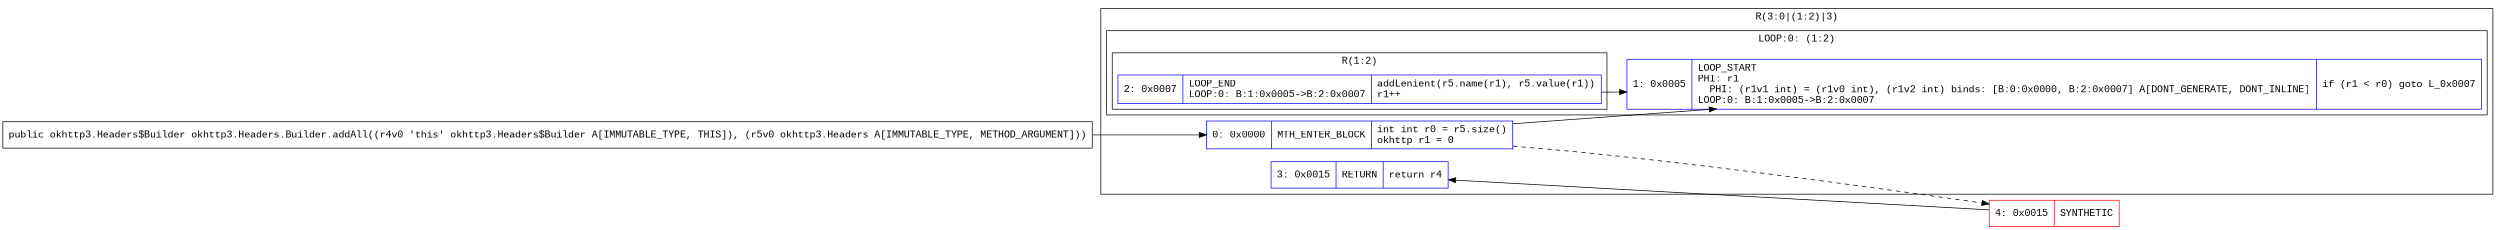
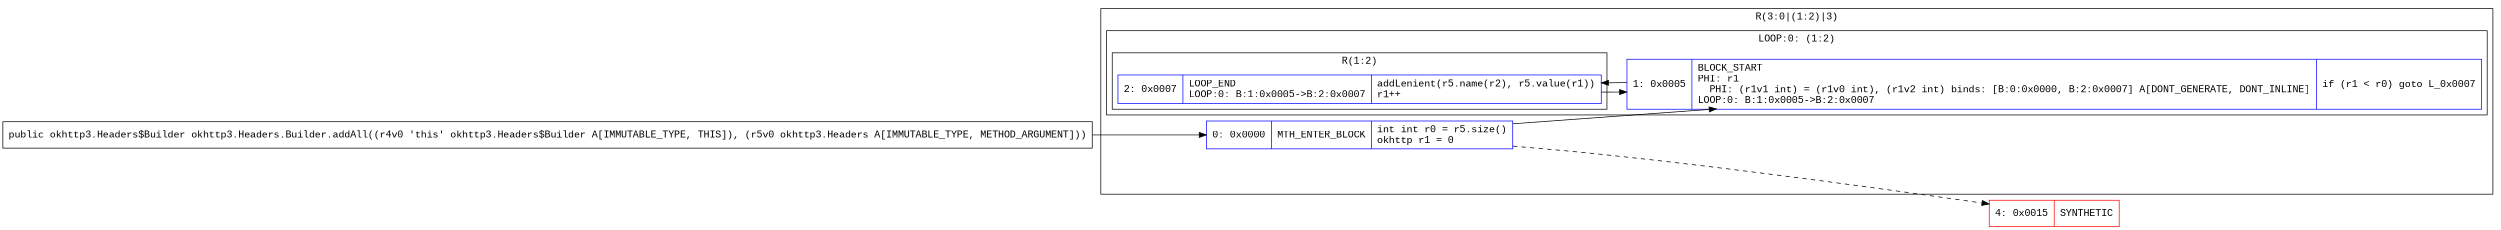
(1727, 68) -> (1730, 68)
none -> (1618, 83)
(1486, 84) -> (1486, 84)
(1360, 175) -> none
